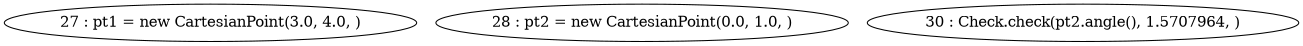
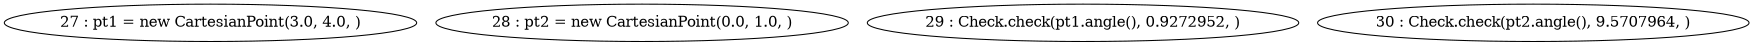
(1083, 23) -> (1533, 23)
none -> (1083, 23)
